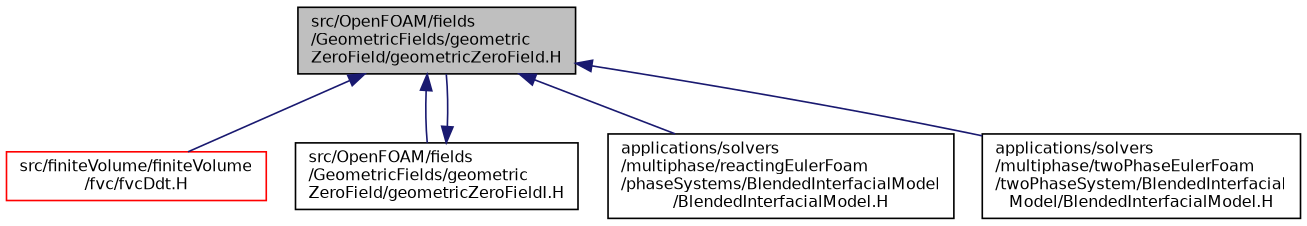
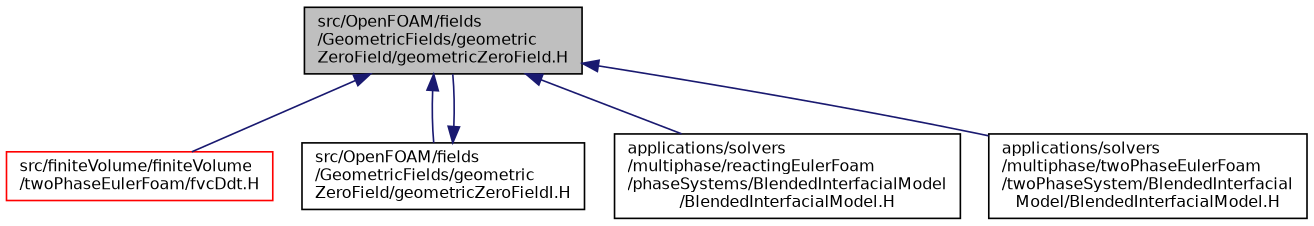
(136, 176) -> (140, 176)
